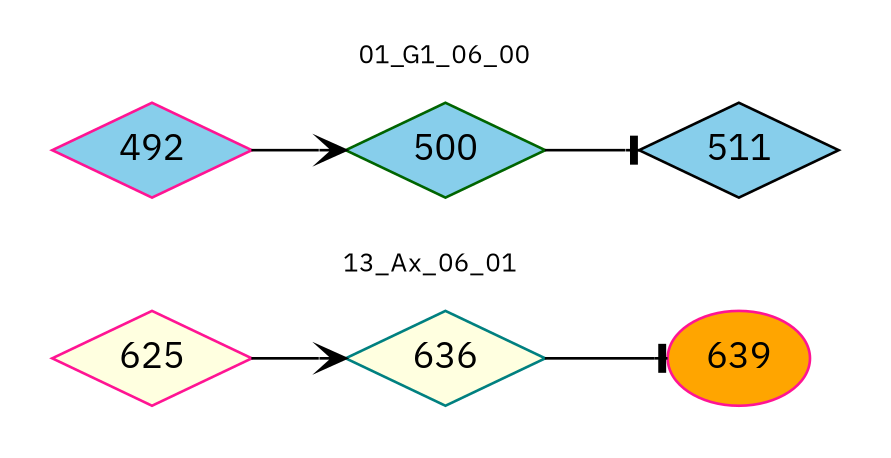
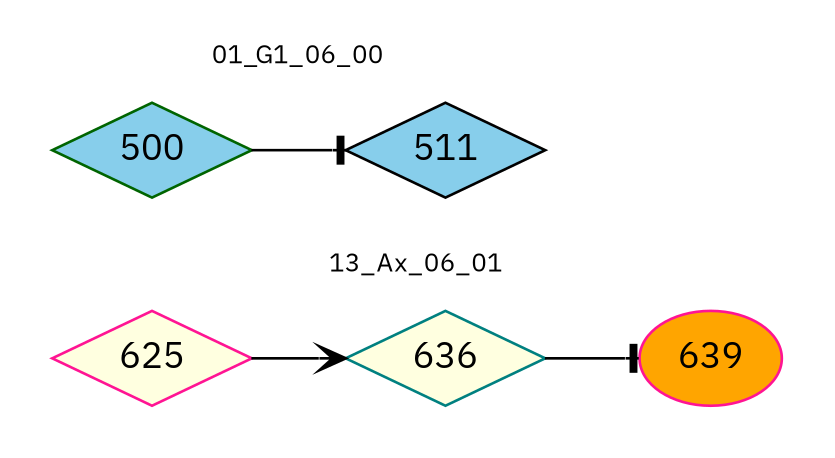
(152, 150) -> none
